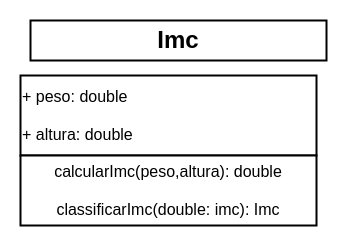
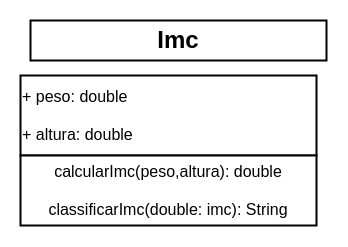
(169, 191) -> (169, 191)
